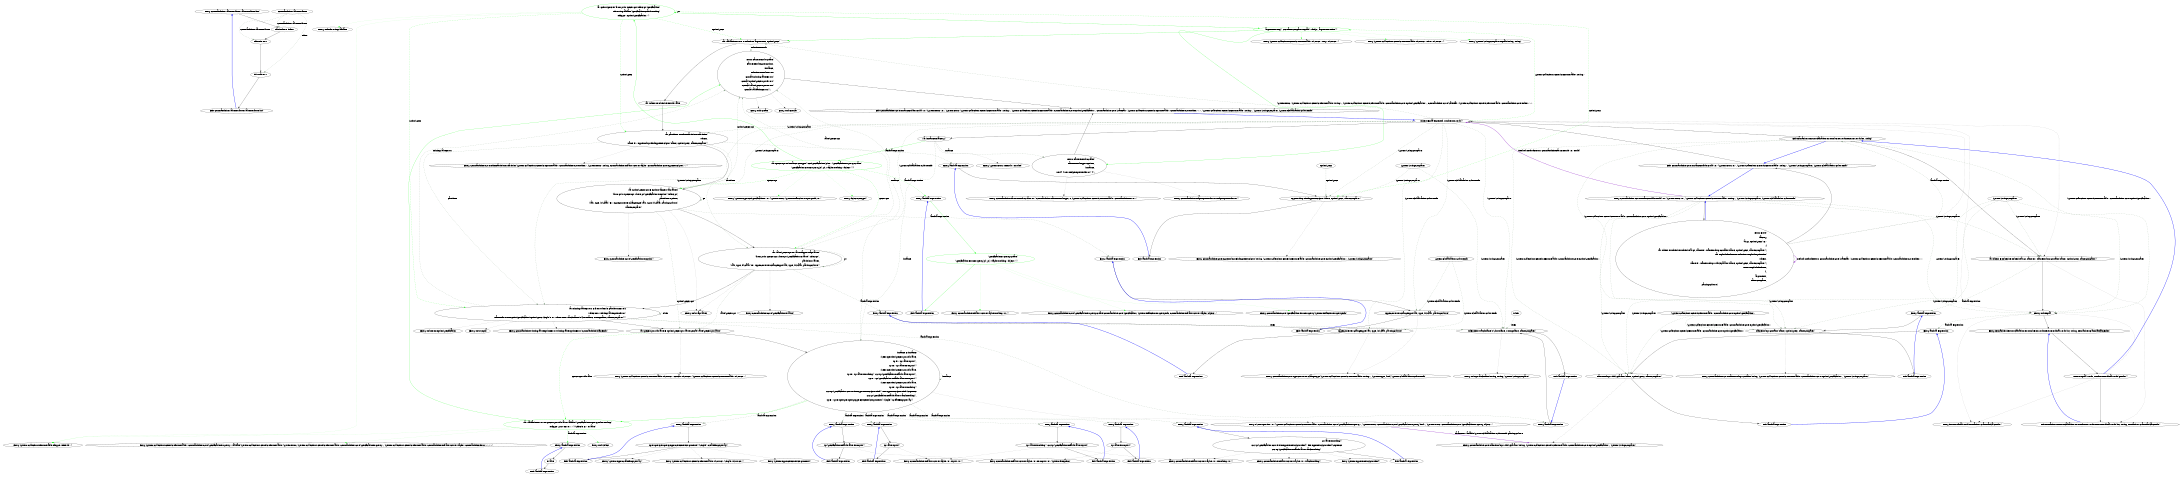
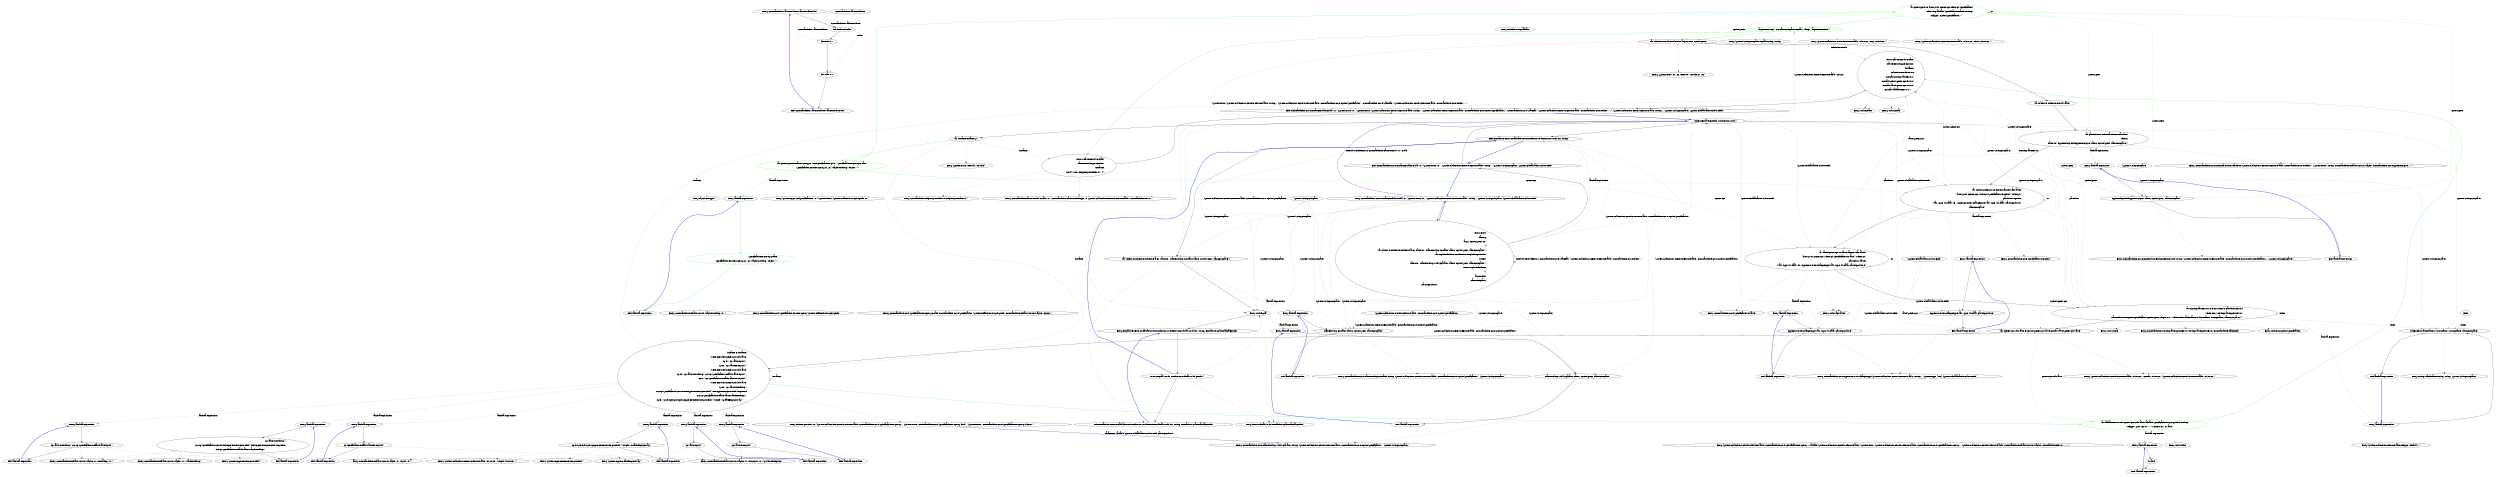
(751, 42) -> (1678, 42)
none -> (1678, 75)
